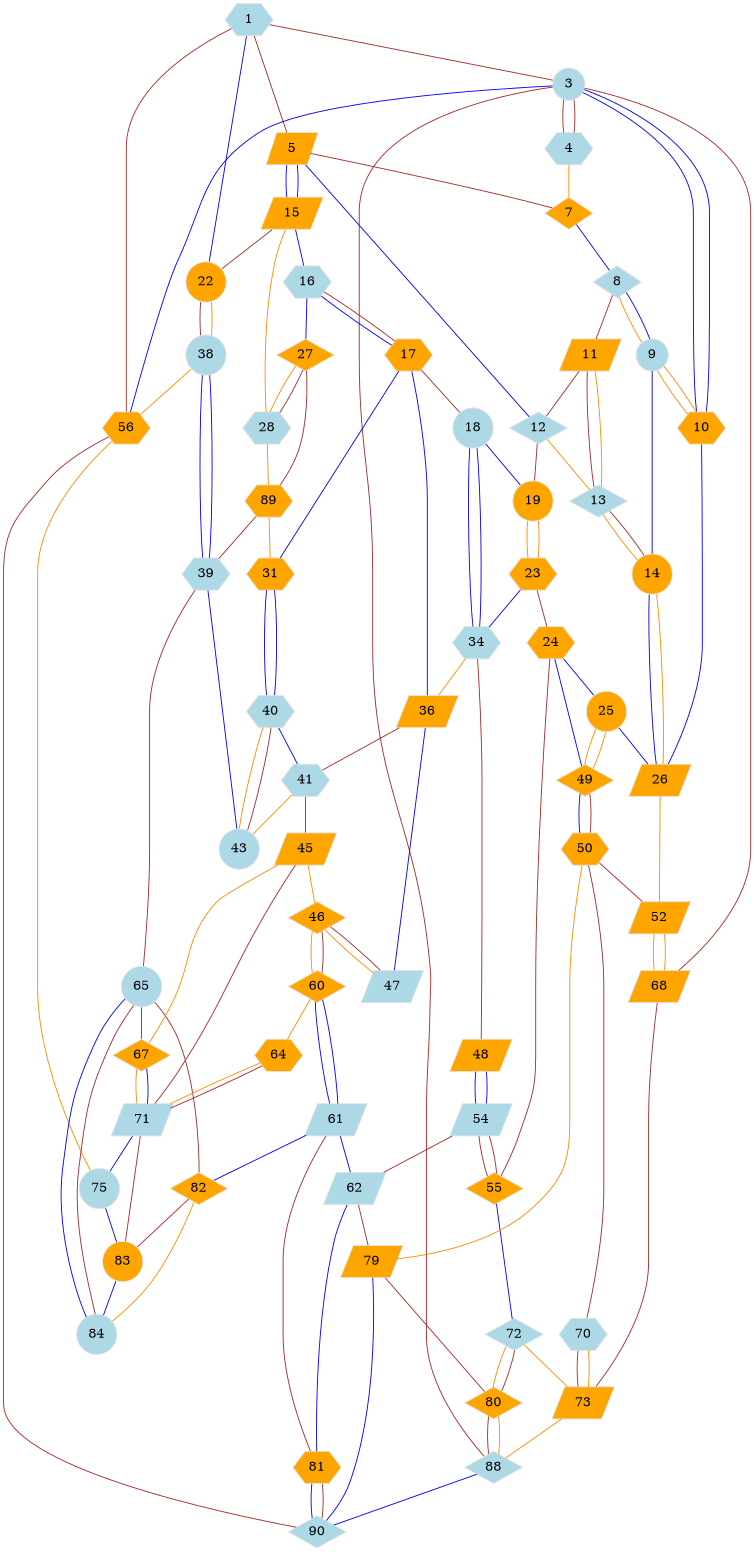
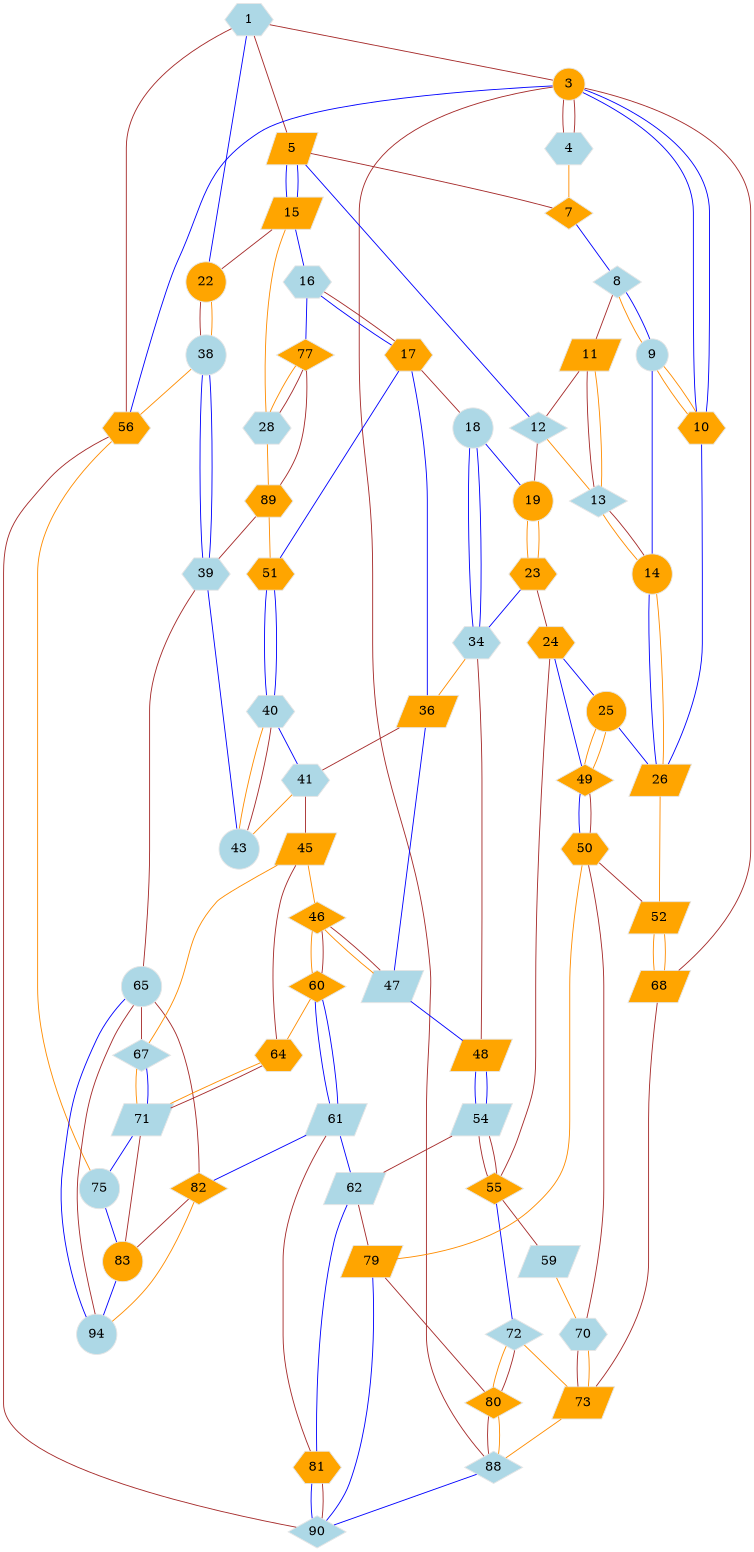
(569, 84) -> (569, 84)
(305, 355) -> (305, 355)
(271, 574) -> (271, 574)
(227, 986) -> (274, 950)
none -> (437, 1021)
(142, 1055) -> (142, 1055)
none -> (549, 1262)
(97, 1334) -> (97, 1334)
